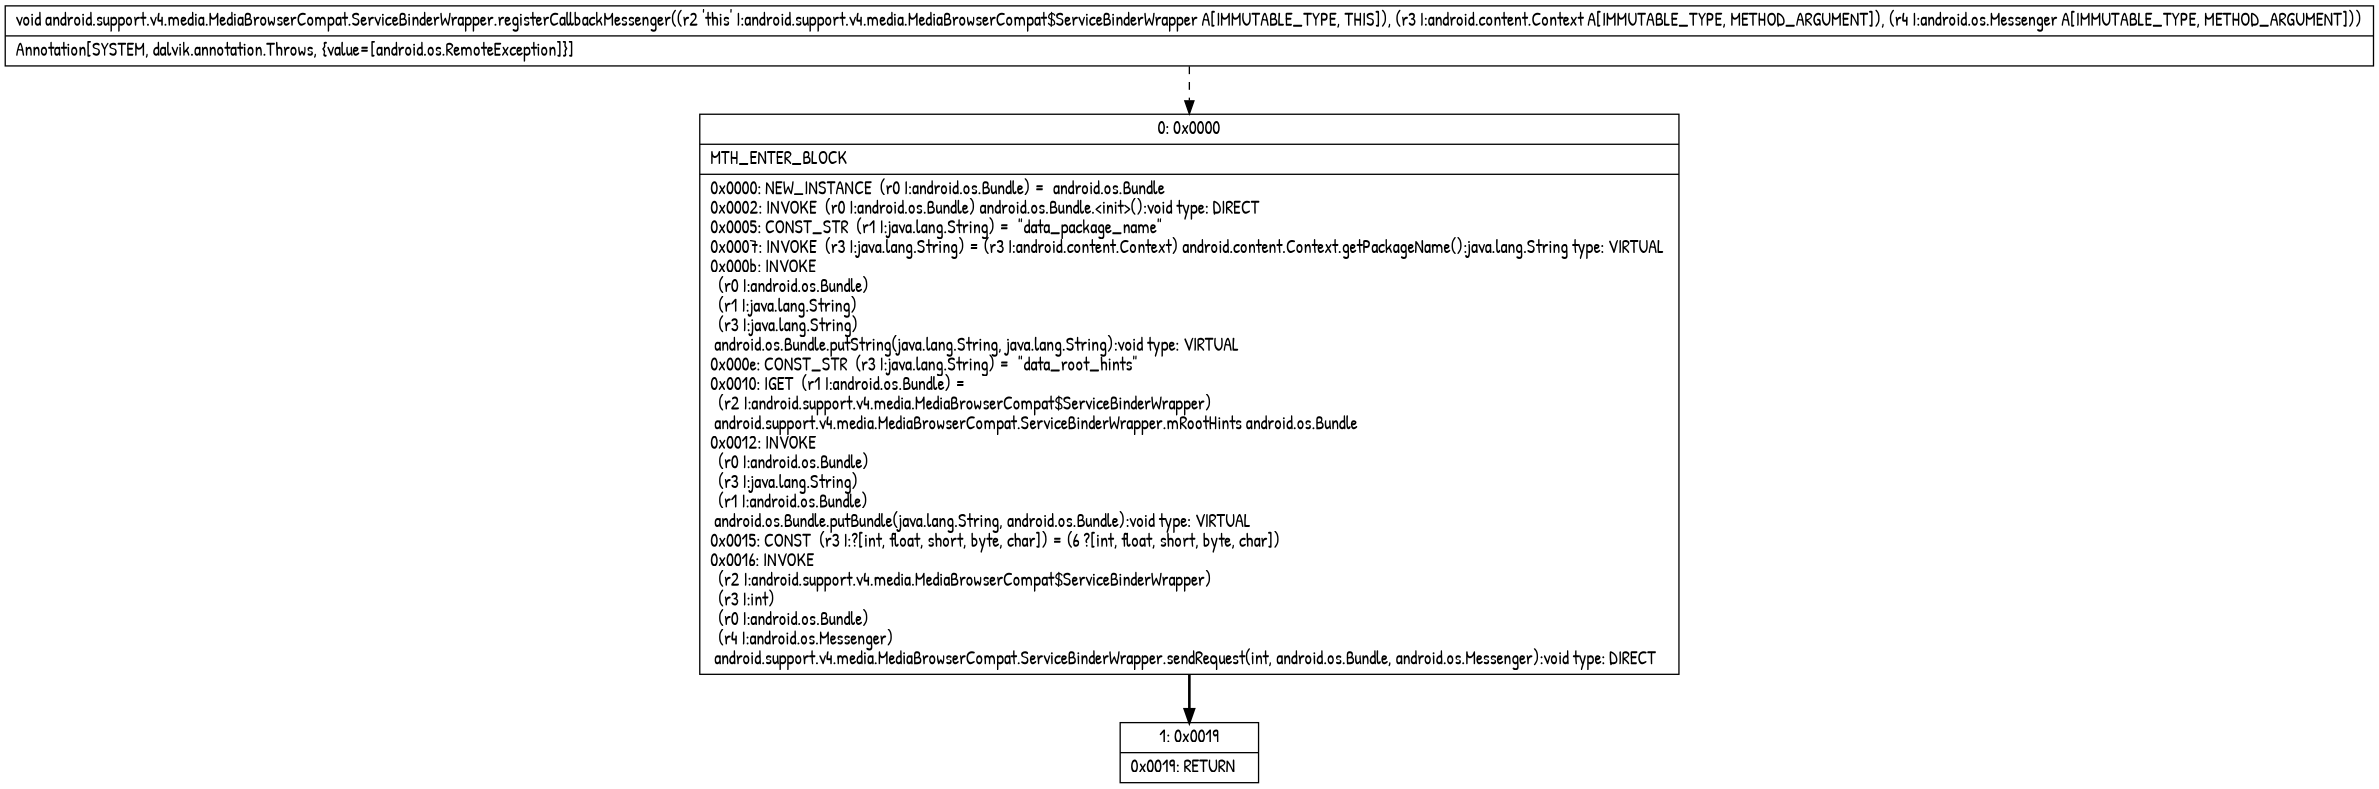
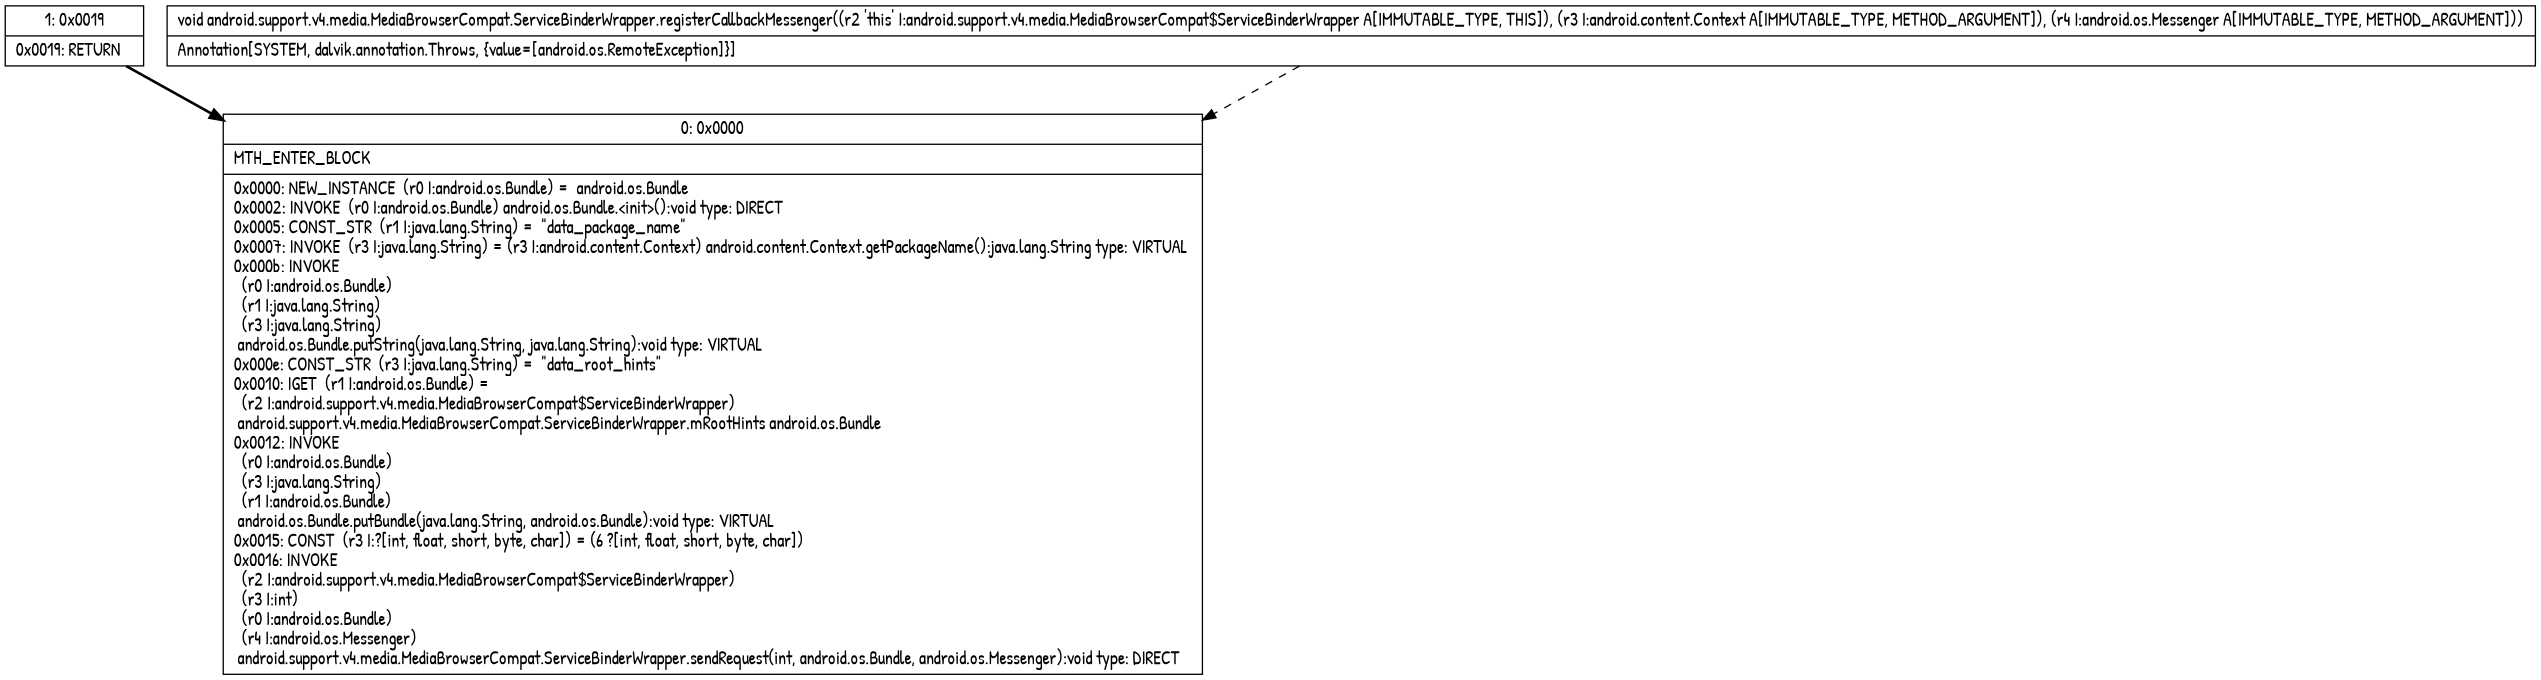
(1189, 692) -> (169, 90)
